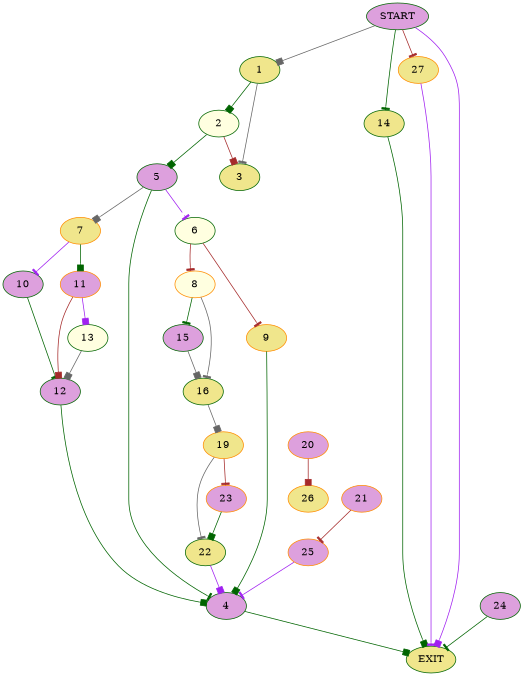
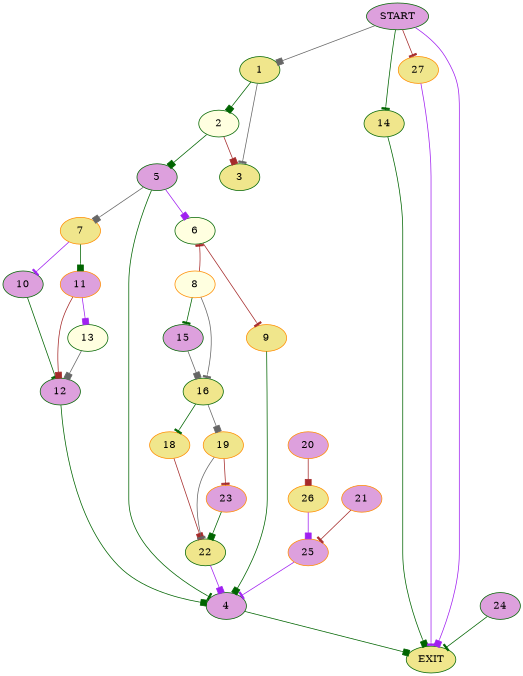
(174, 201) -> (174, 201)
(190, 256) -> (200, 259)
none -> (170, 445)
none -> (308, 522)
